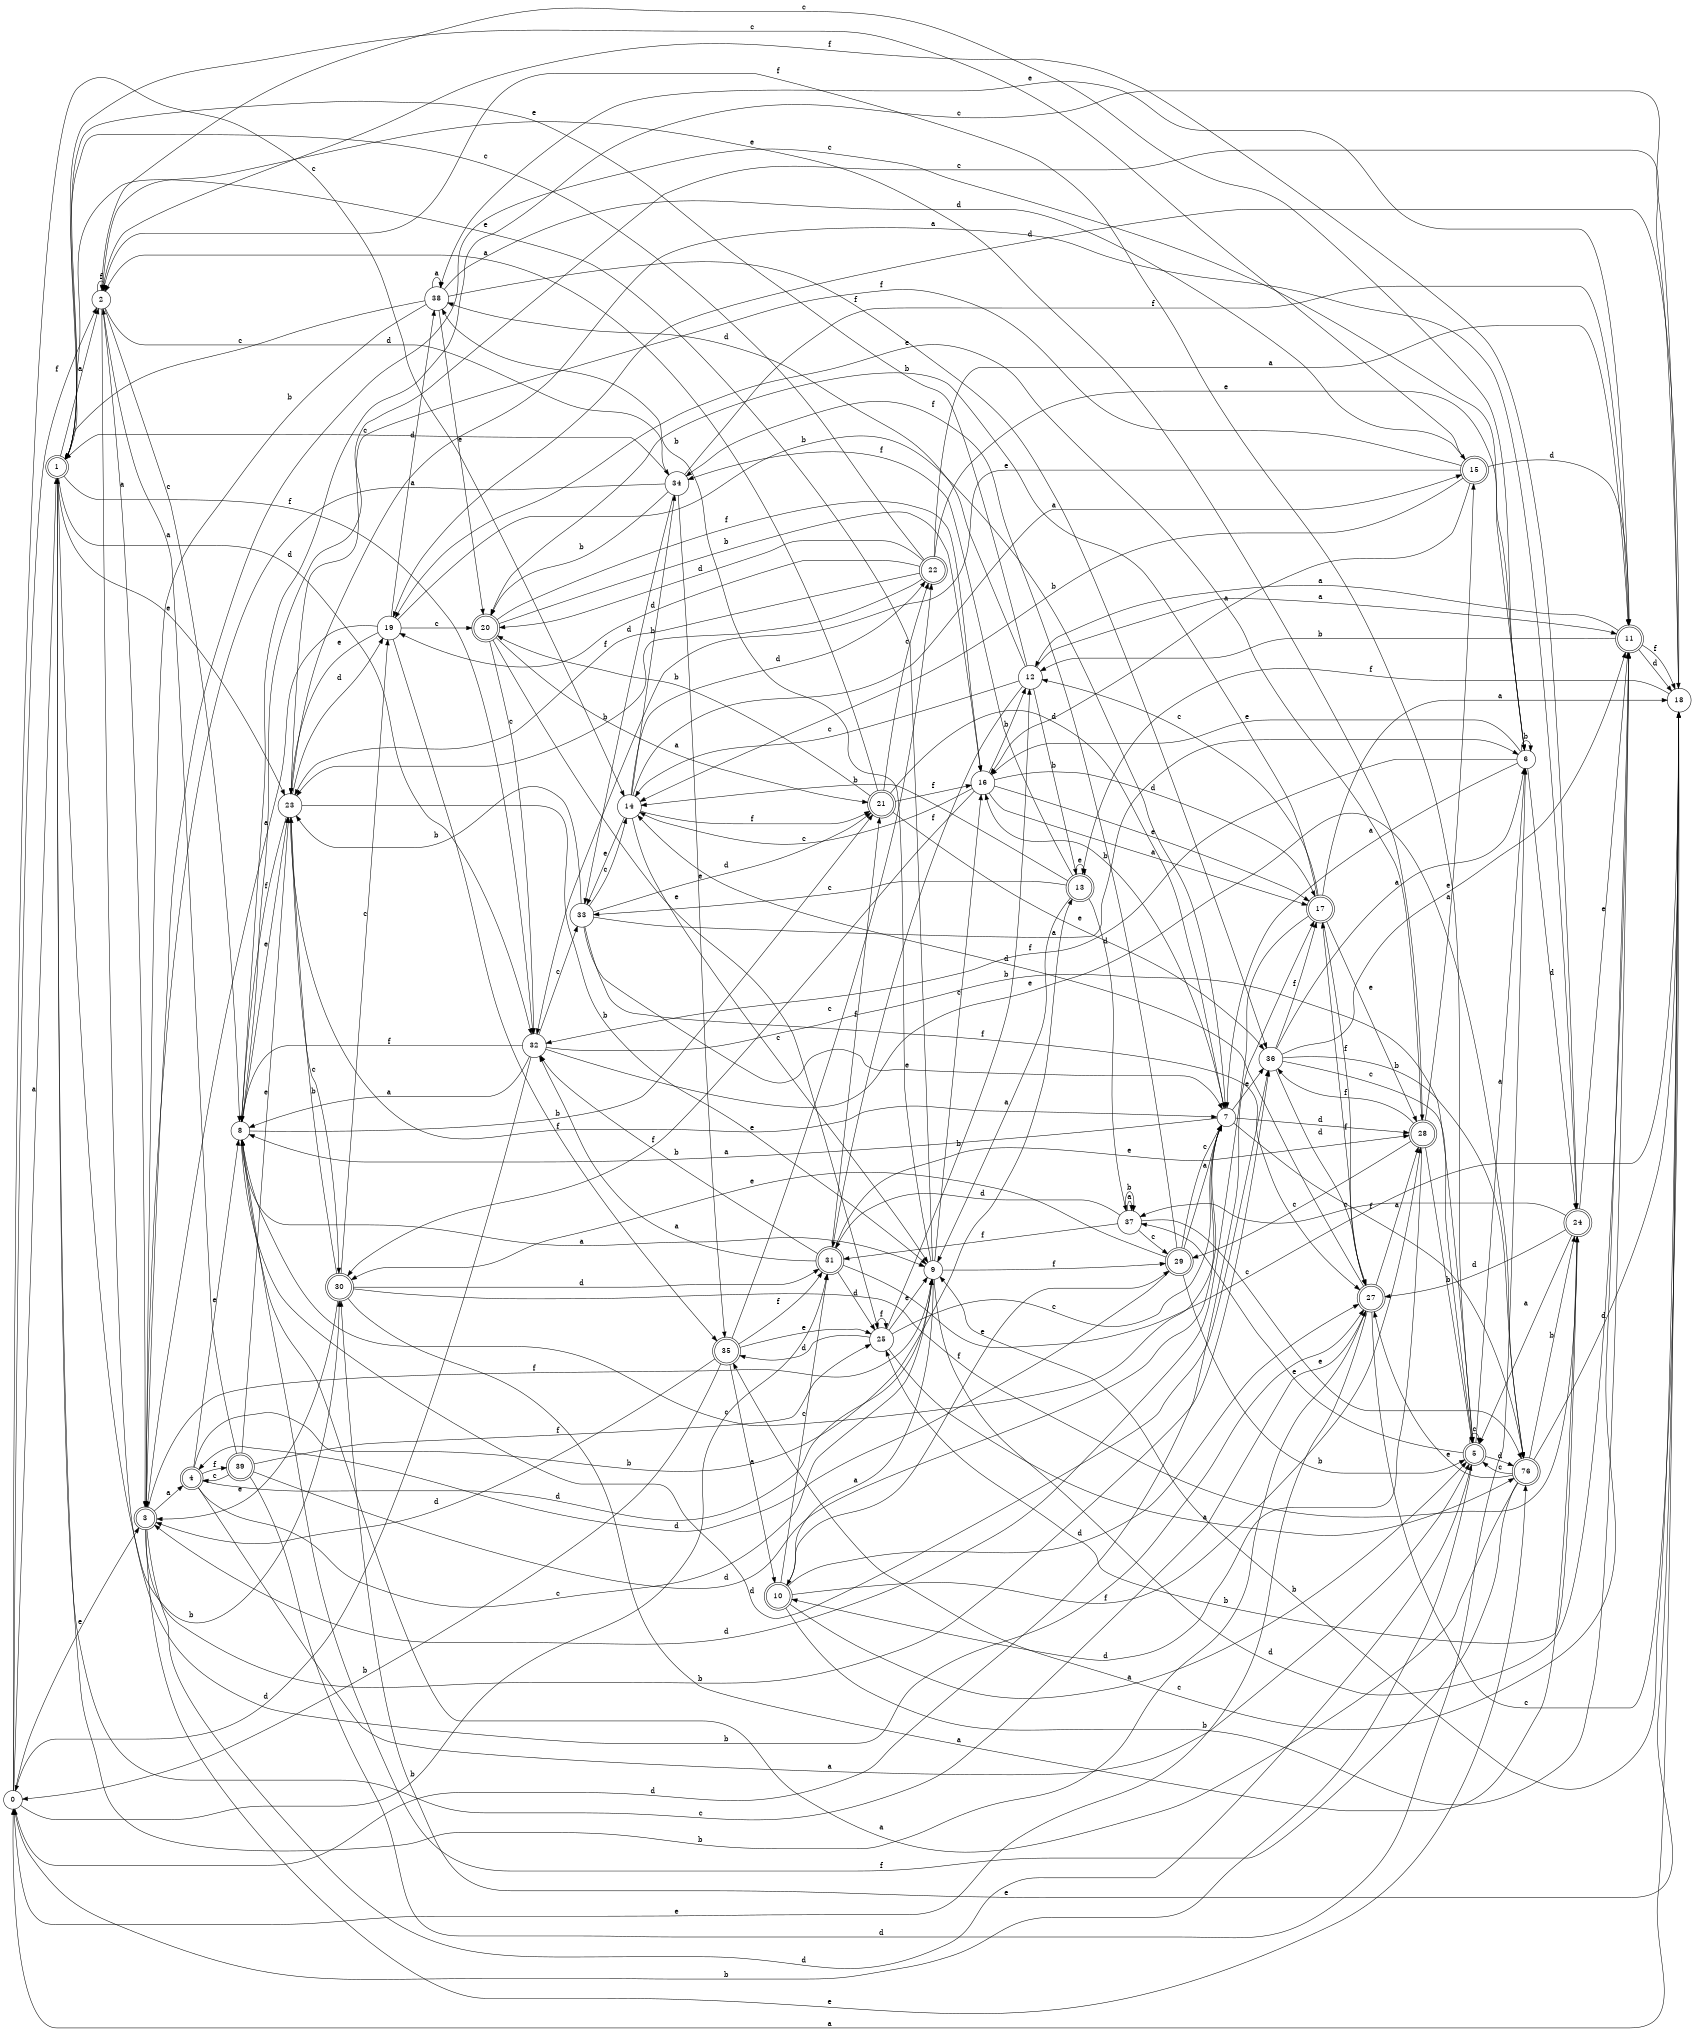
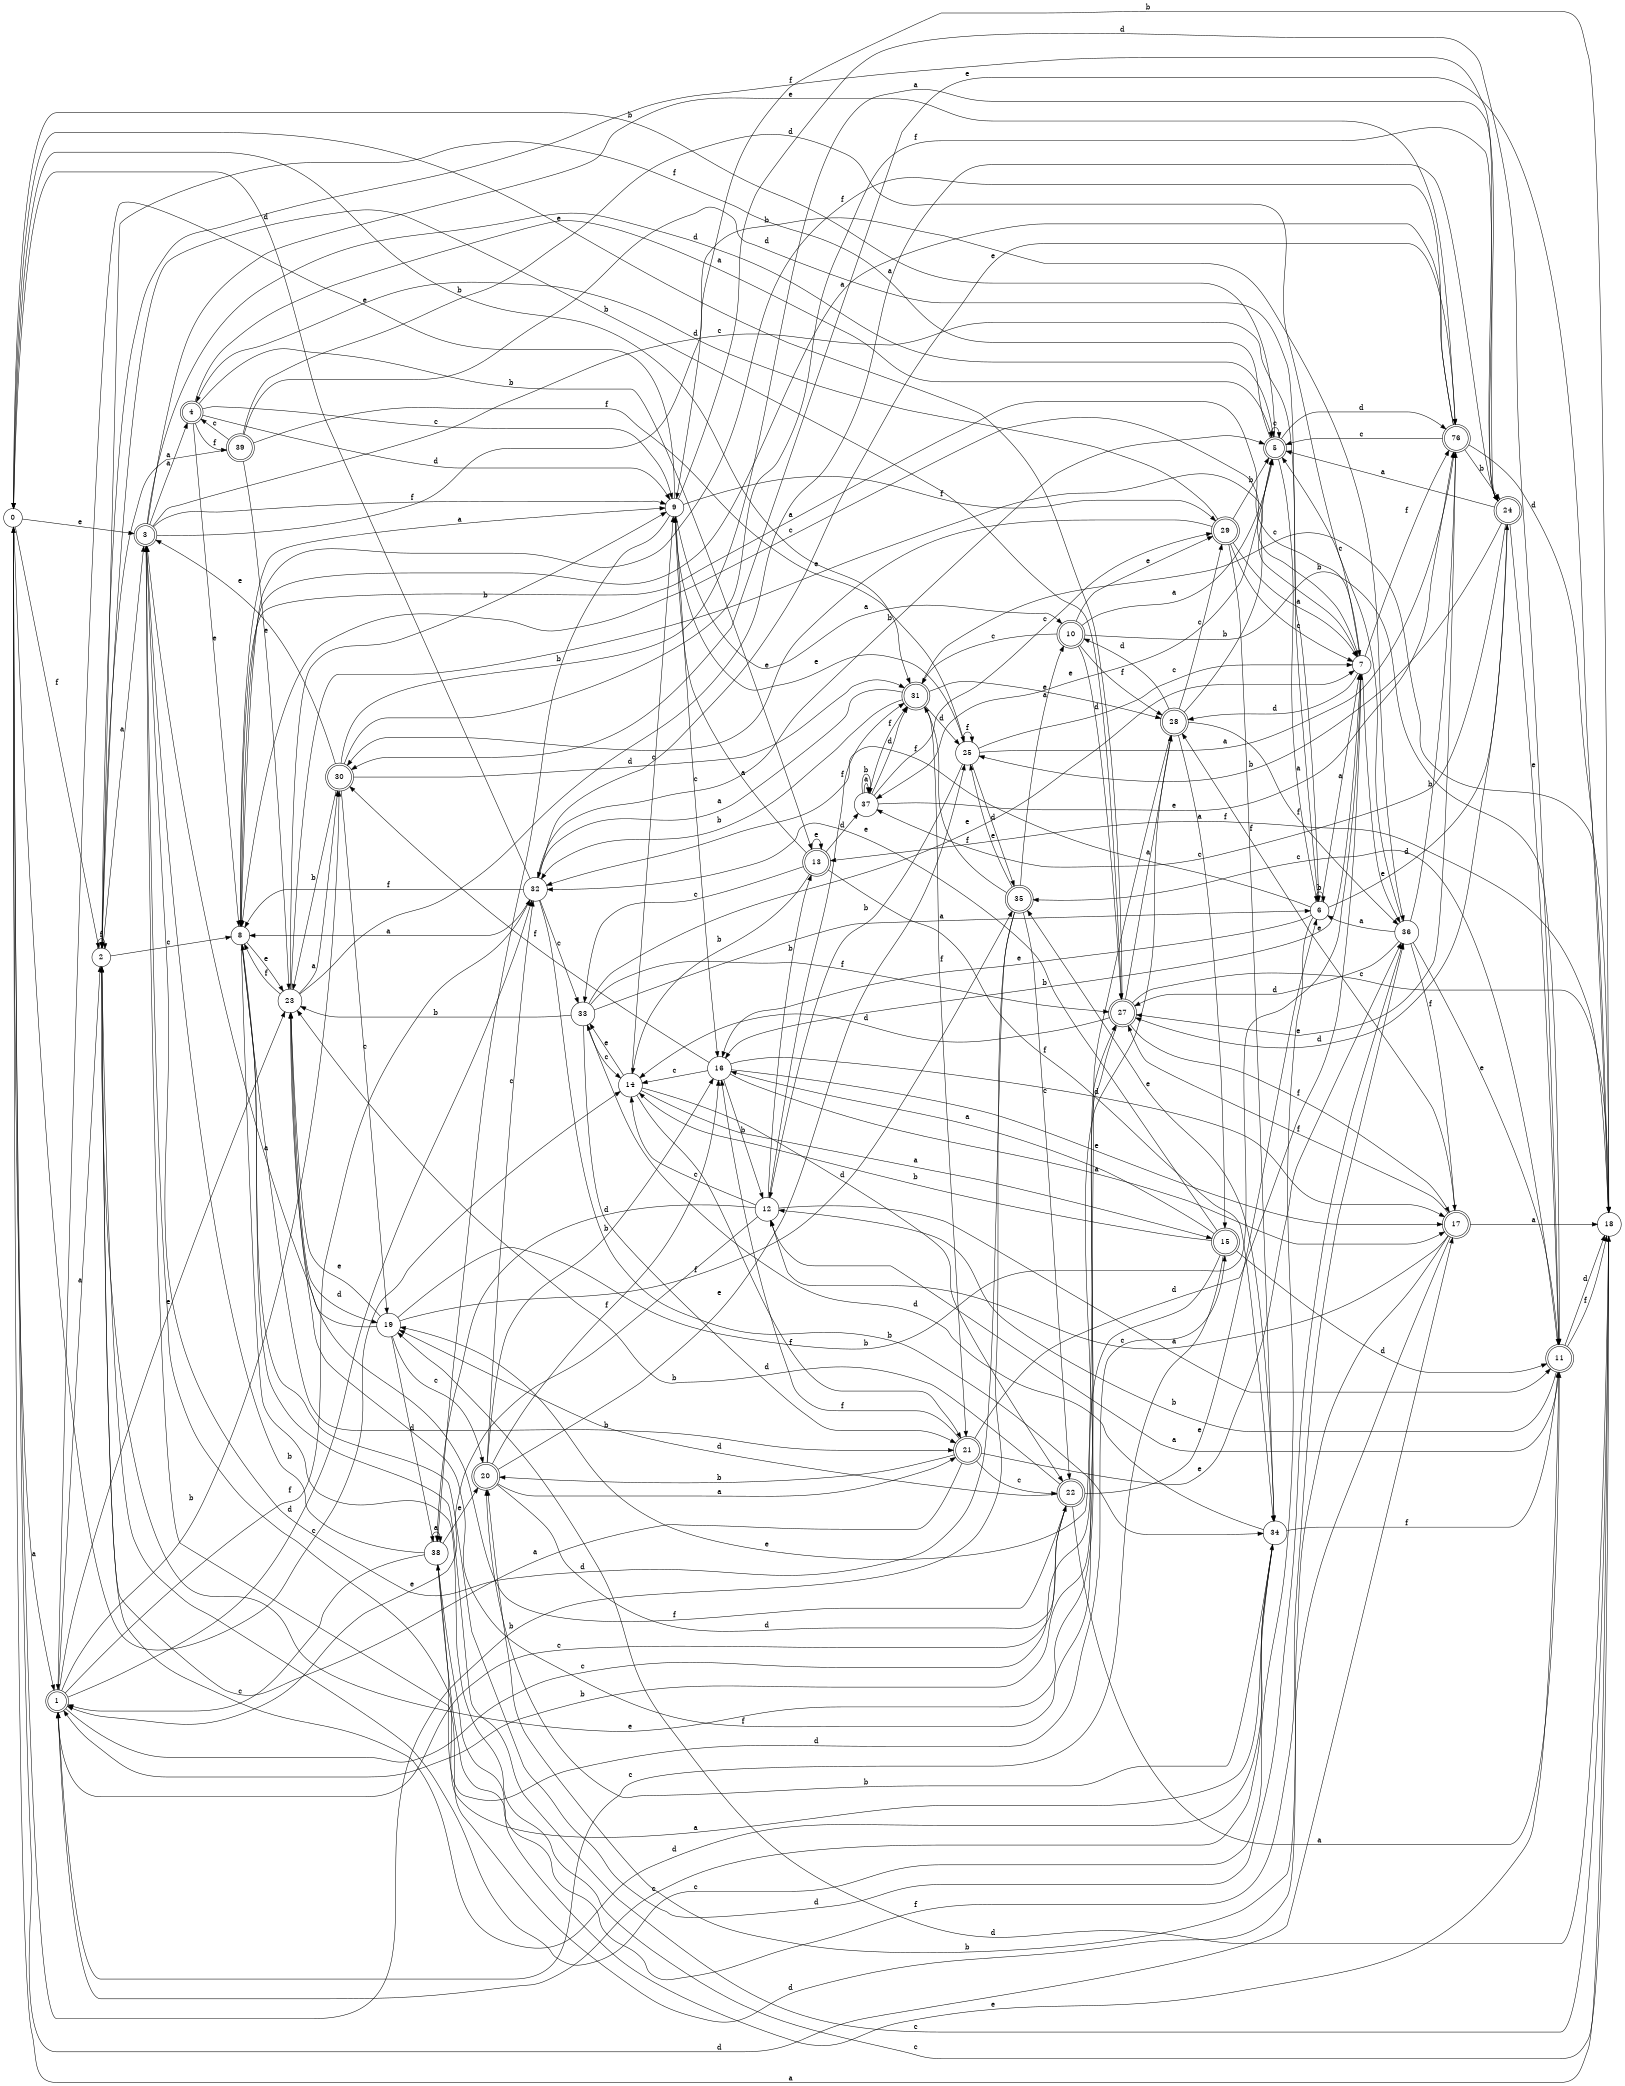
(725, 566) -> (799, 1629)
(653, 648) -> (749, 1333)
(314, 1070) -> (314, 966)
